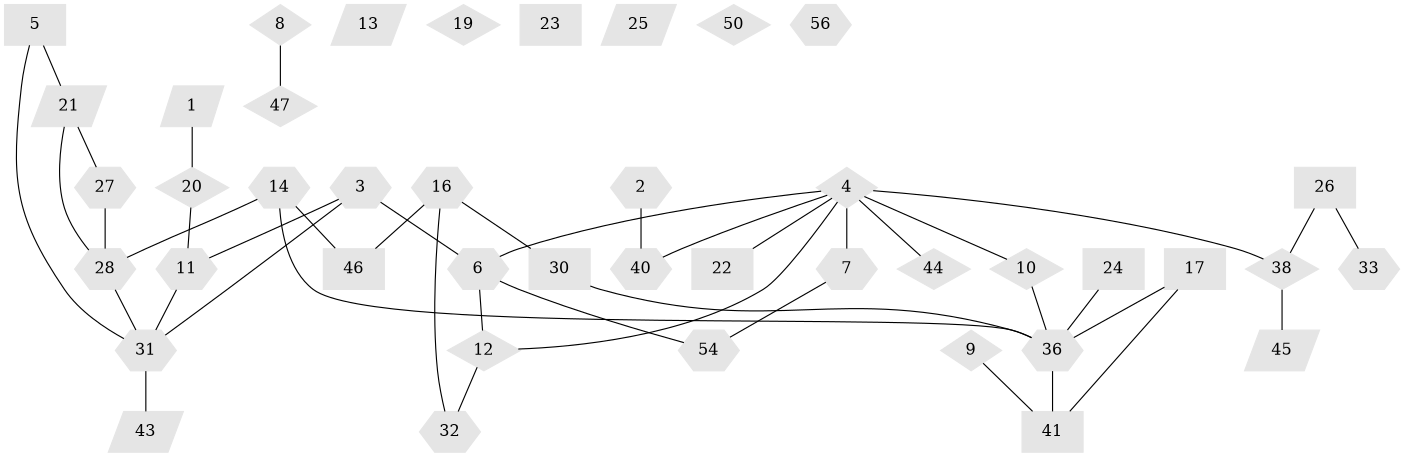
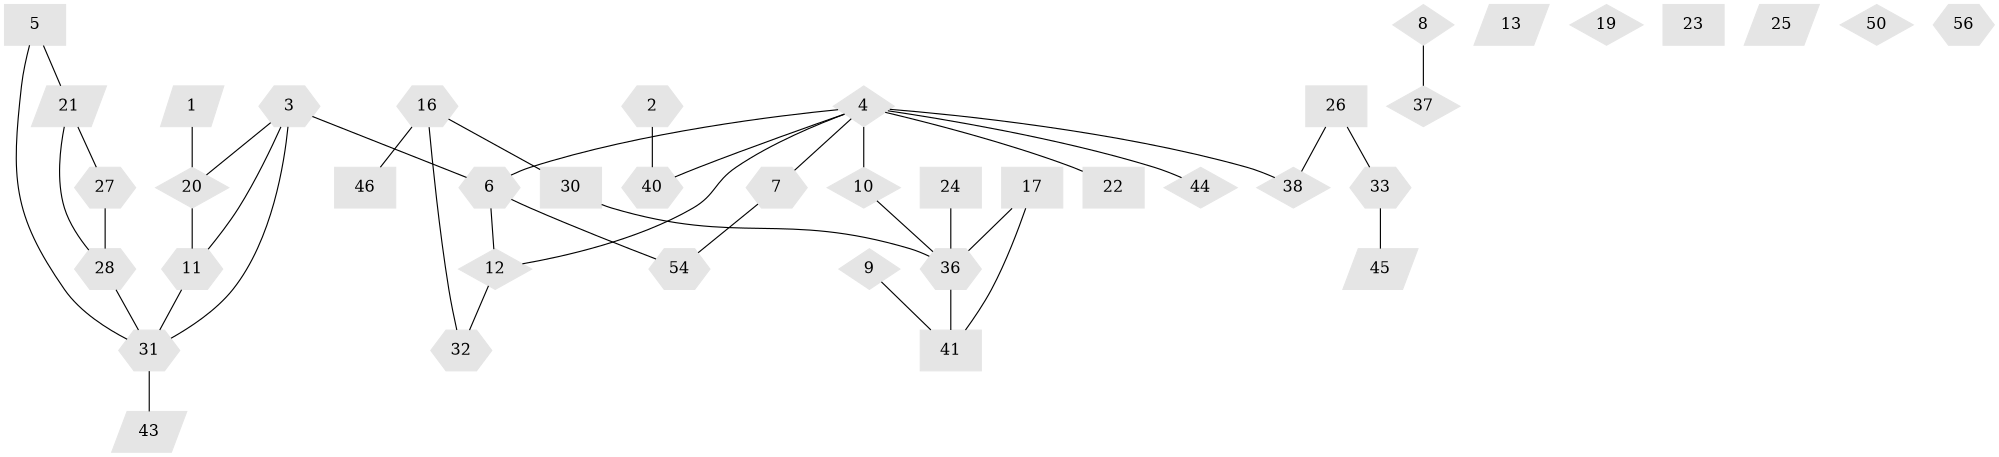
(280, 106) -> (1423, 106)
none -> (239, 149)
(279, 188) -> none
(1282, 310) -> (1380, 228)
